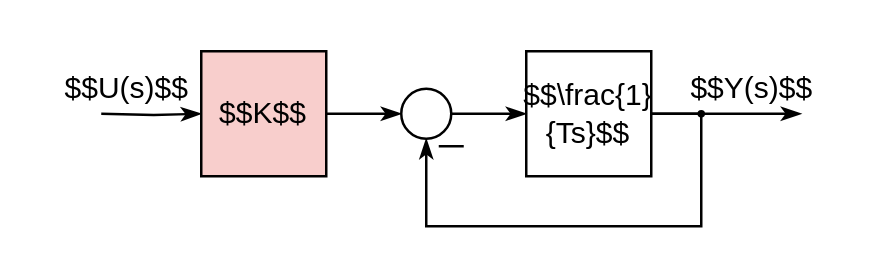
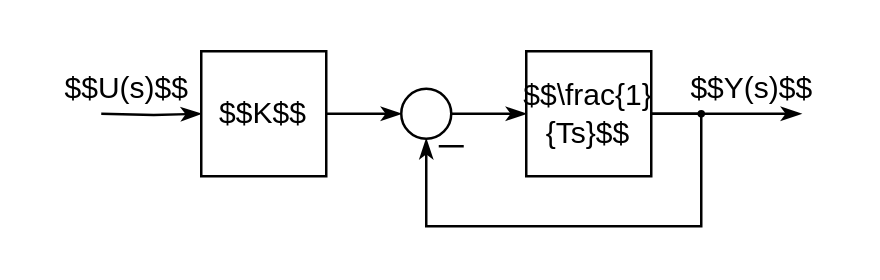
(264, 114) -> (264, 114)
